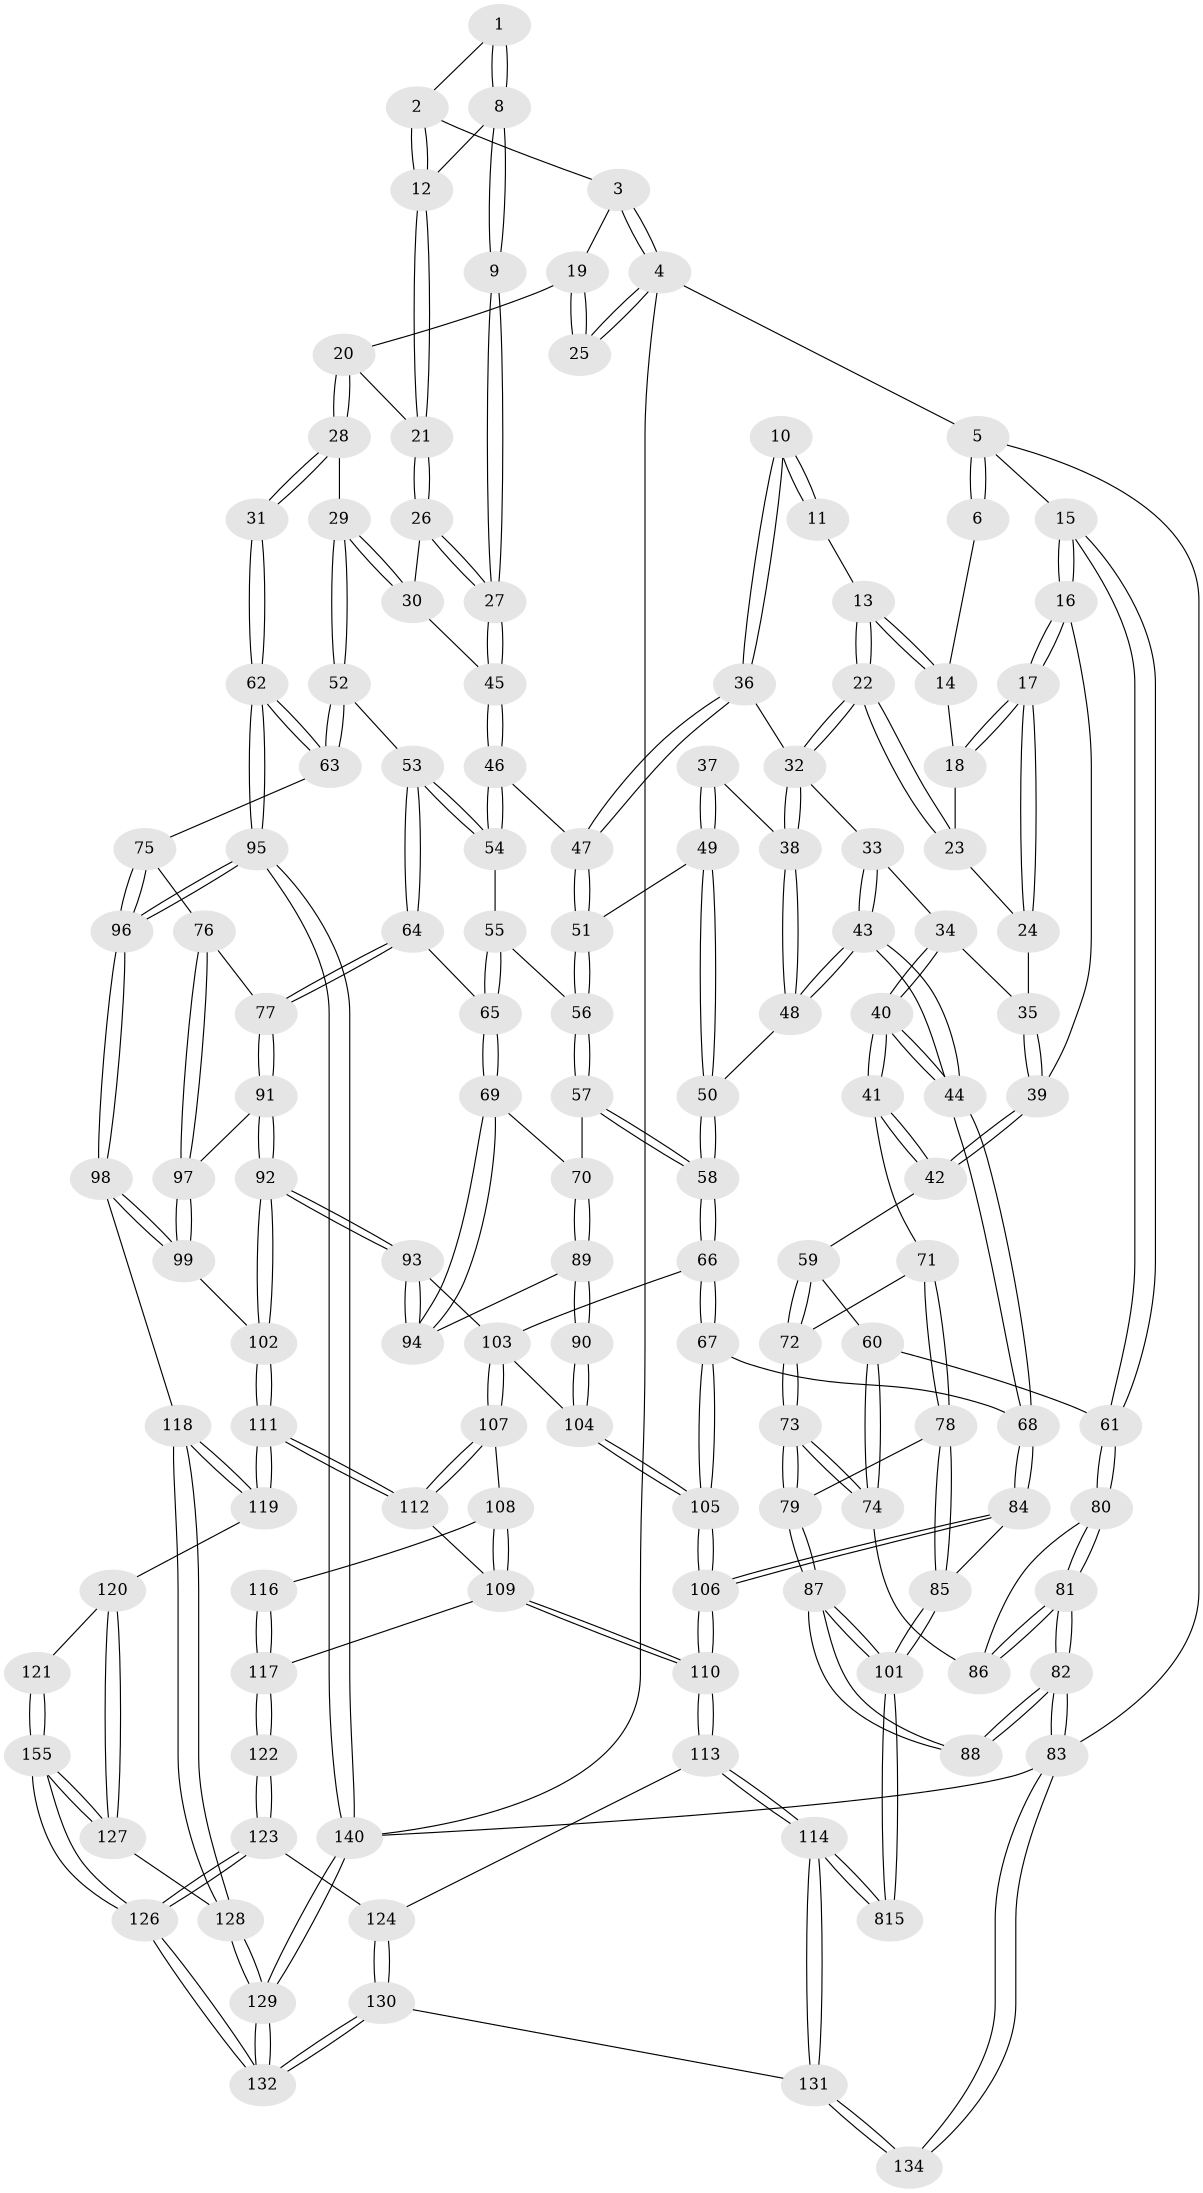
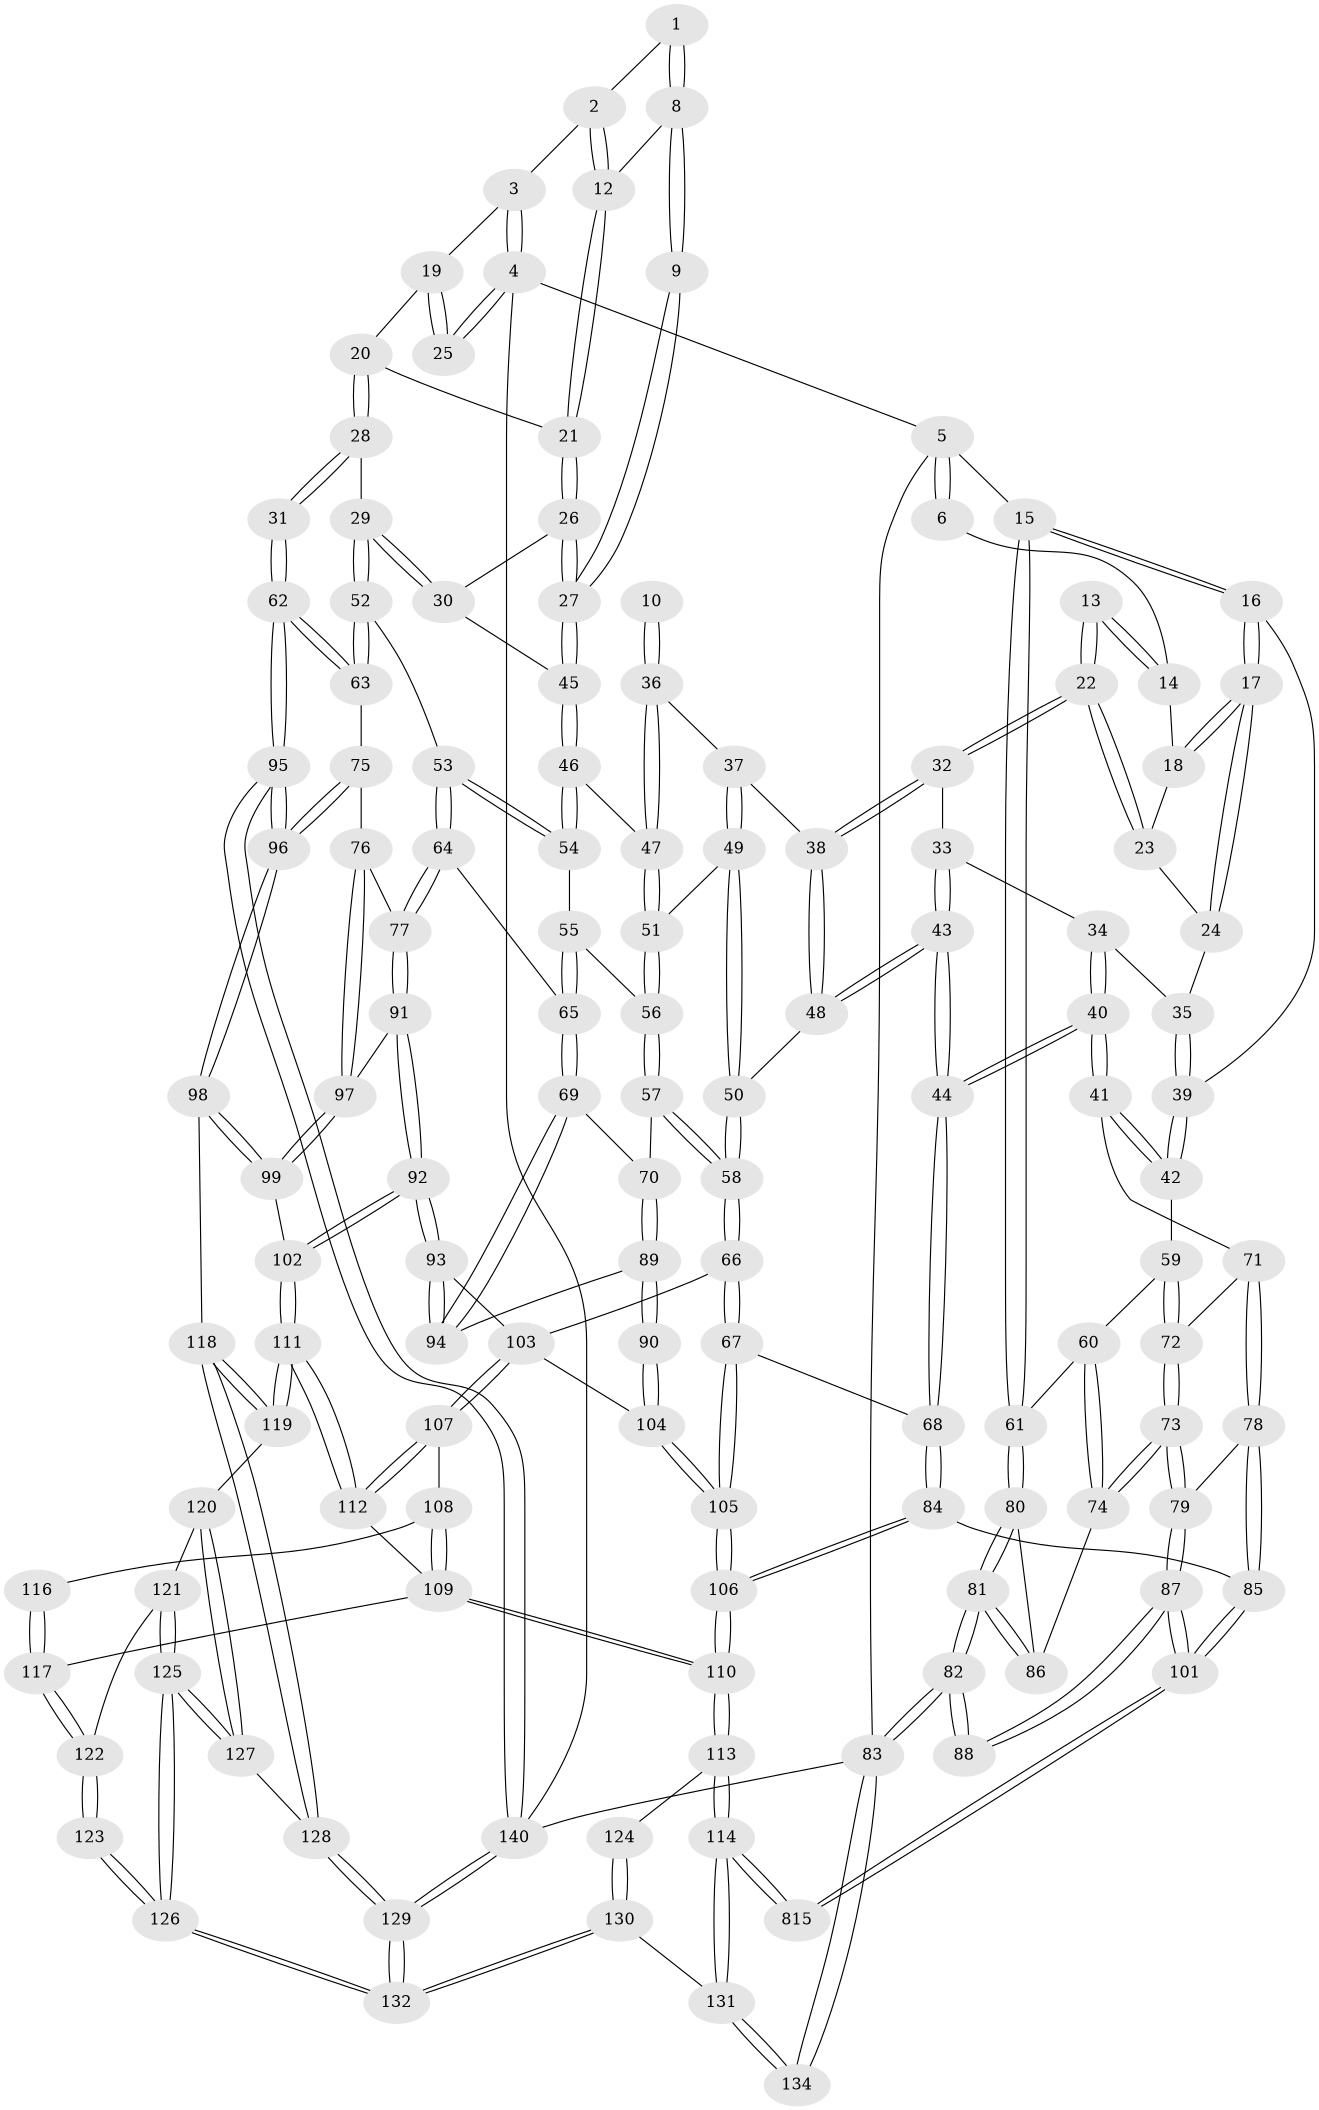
(818, 520) -> none
(770, 726) -> (693, 725)
none -> (117, 1669)
(37, 1756) -> (168, 1673)
(315, 1874) -> none
